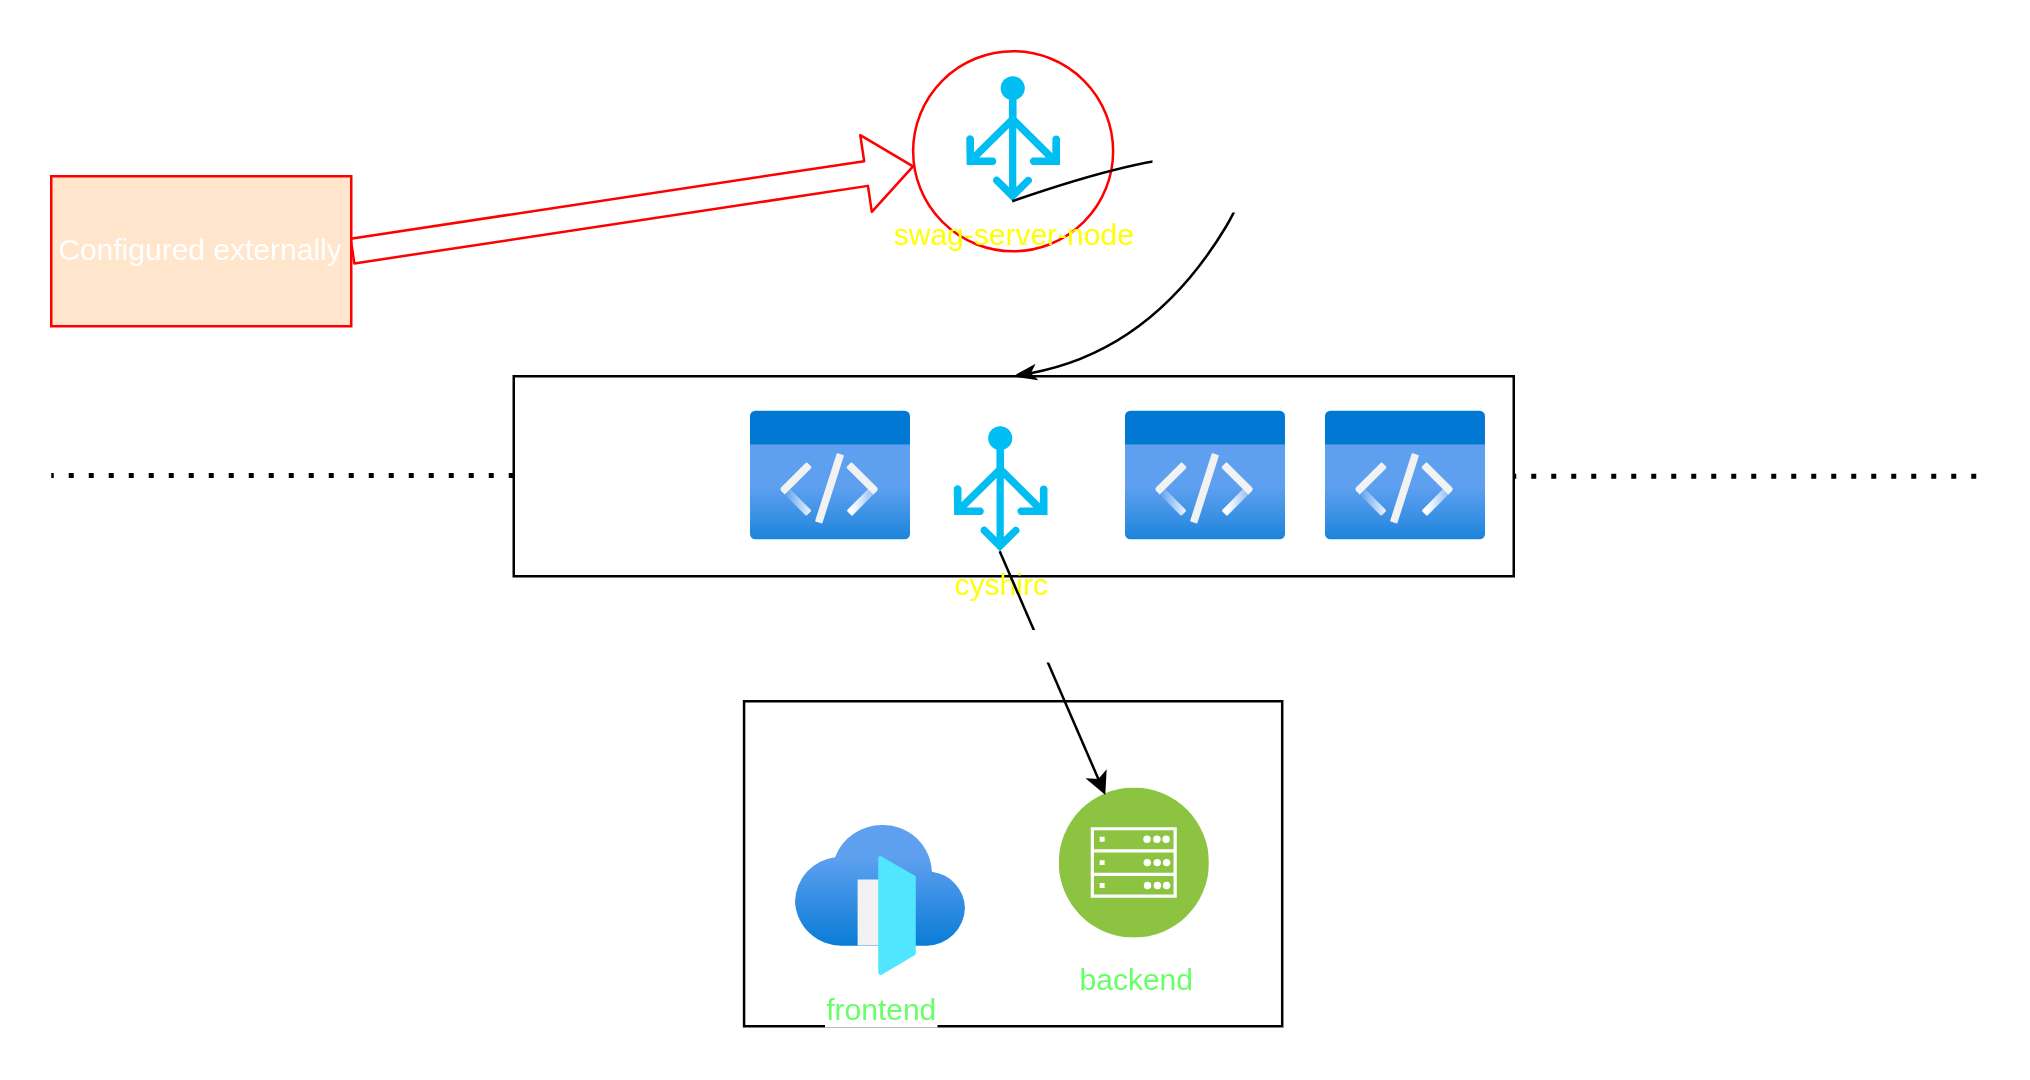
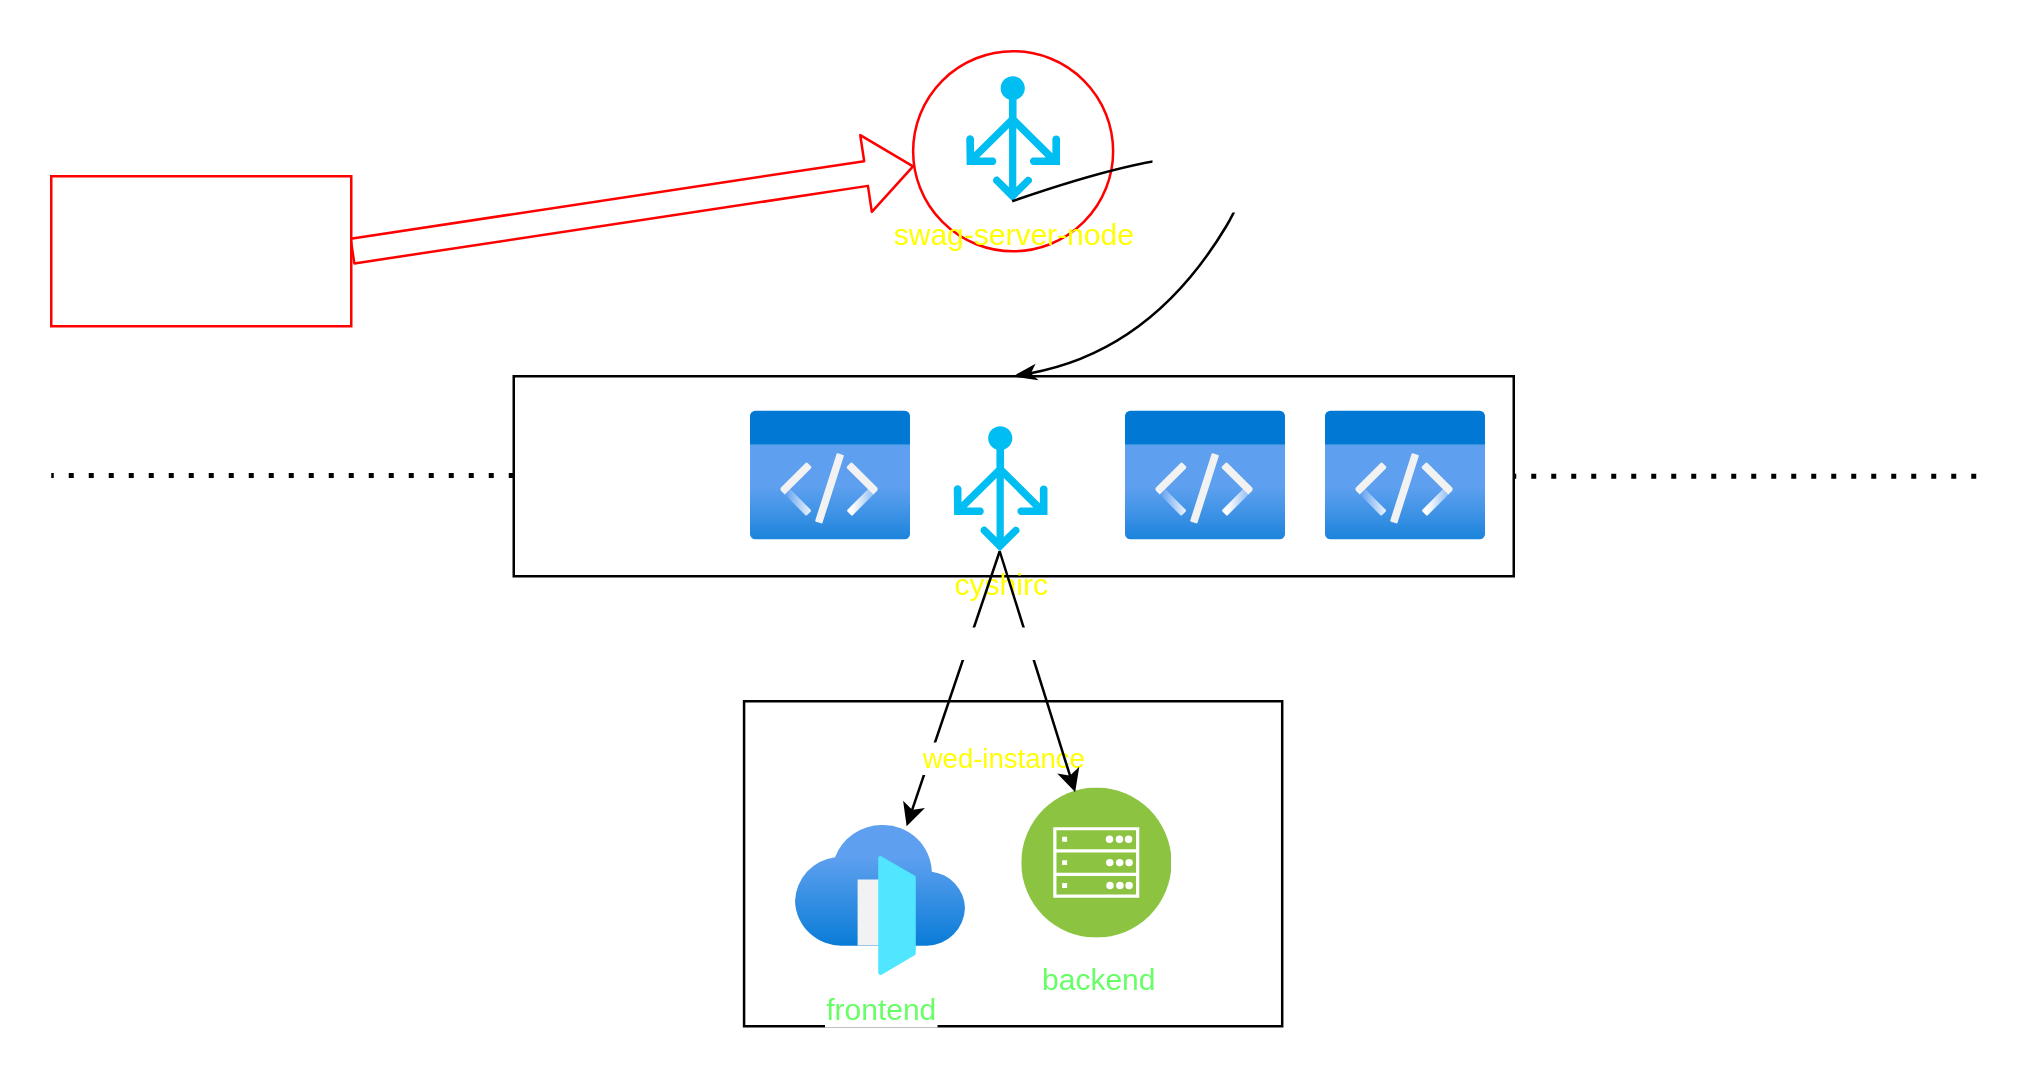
(201, 251) -> (201, 251)
none -> (949, 700)
(1135, 864) -> (1098, 864)
